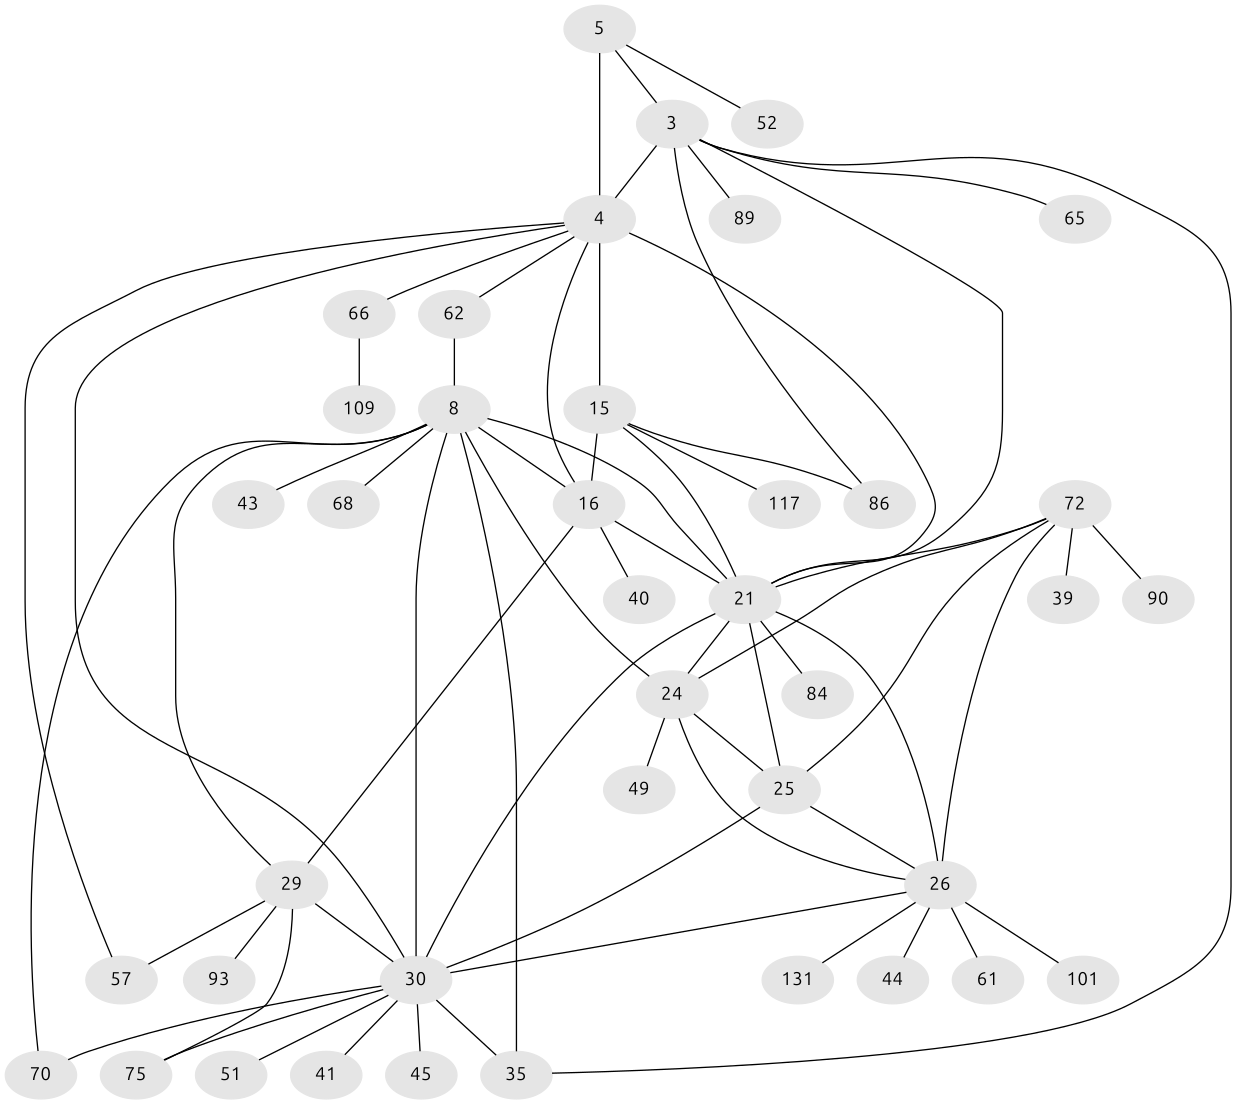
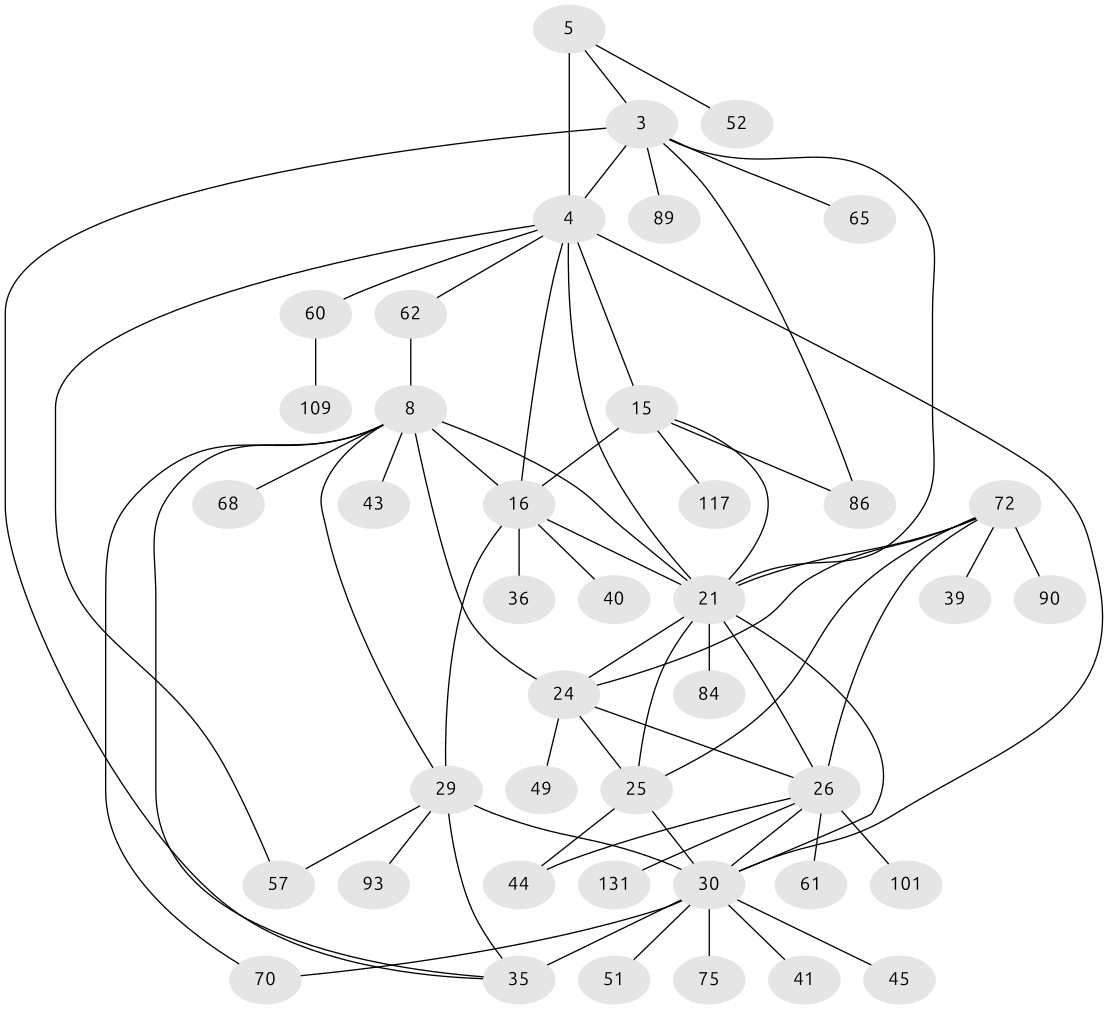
(359, 314) -> (316, 314)
none -> (519, 600)
(416, 693) -> none
(862, 837) -> (587, 830)
(274, 993) -> (465, 890)
